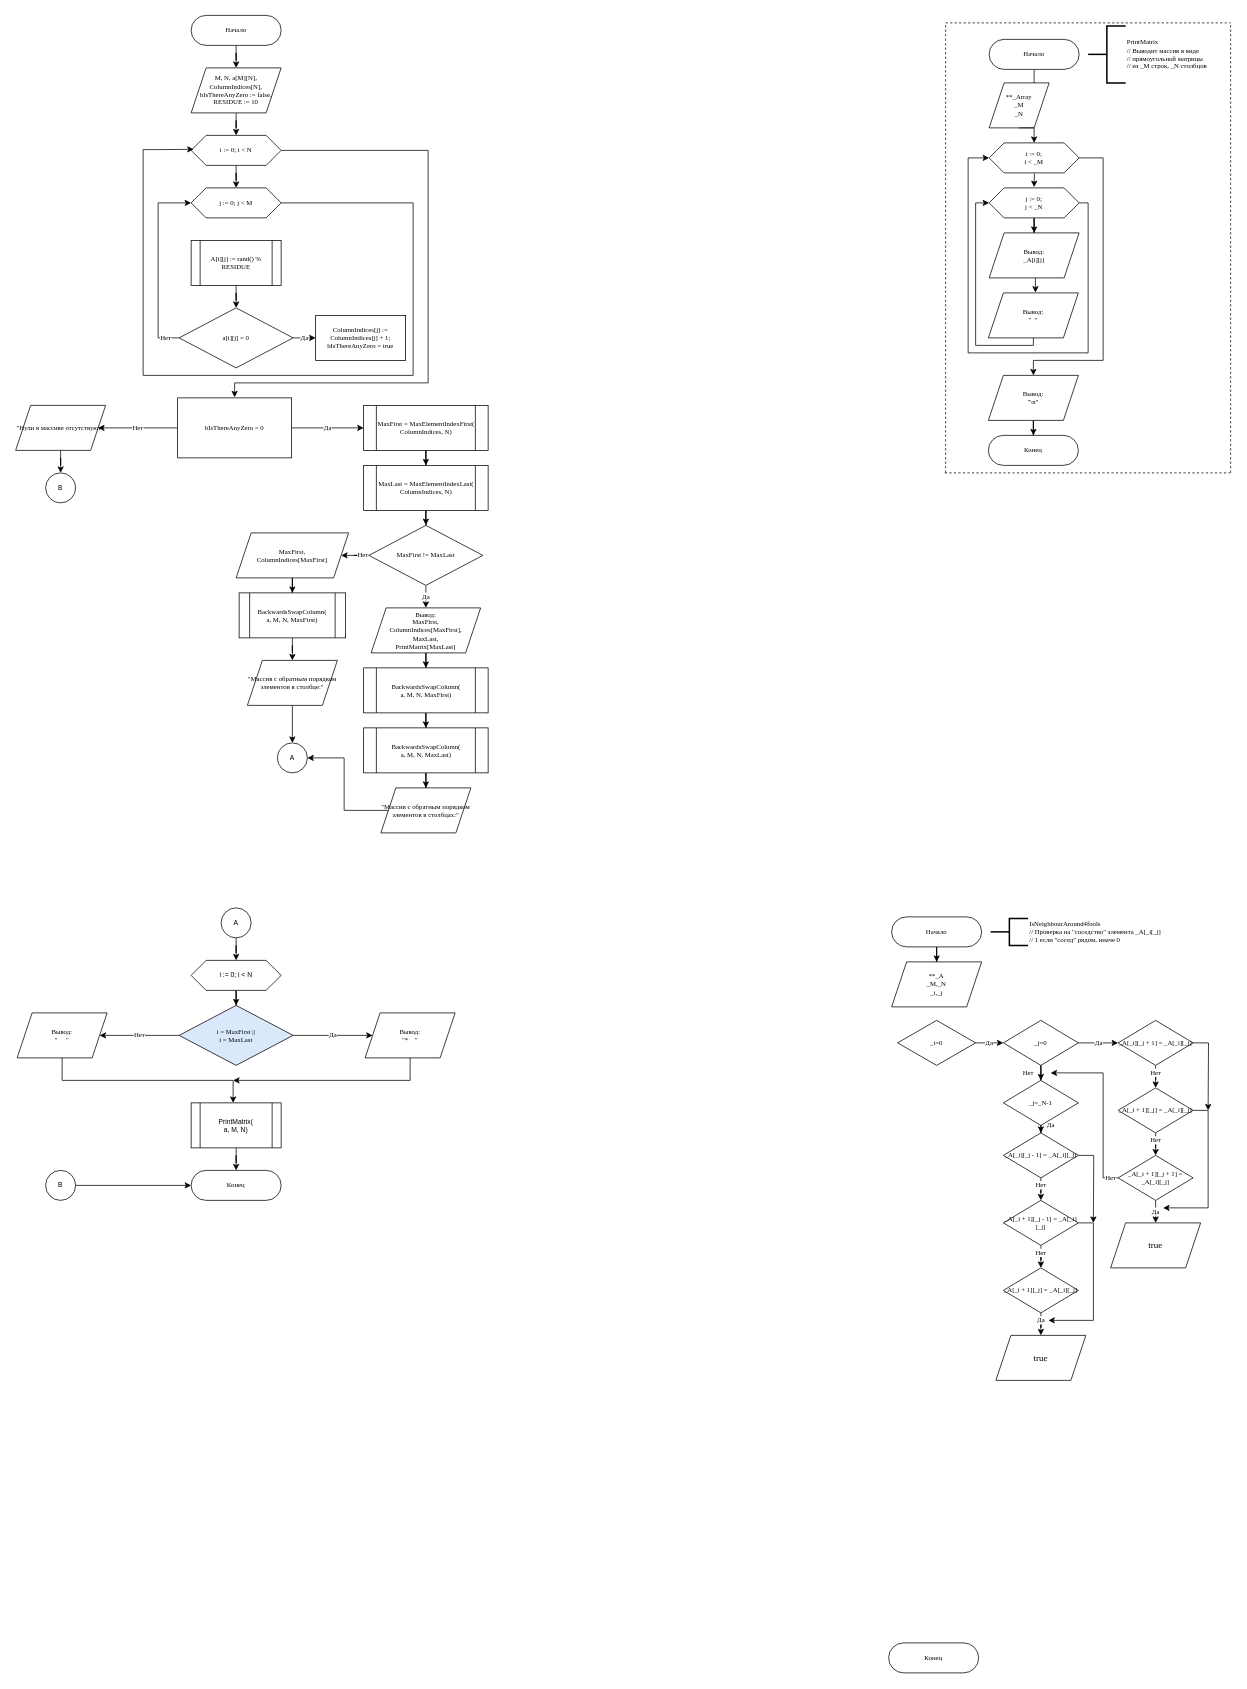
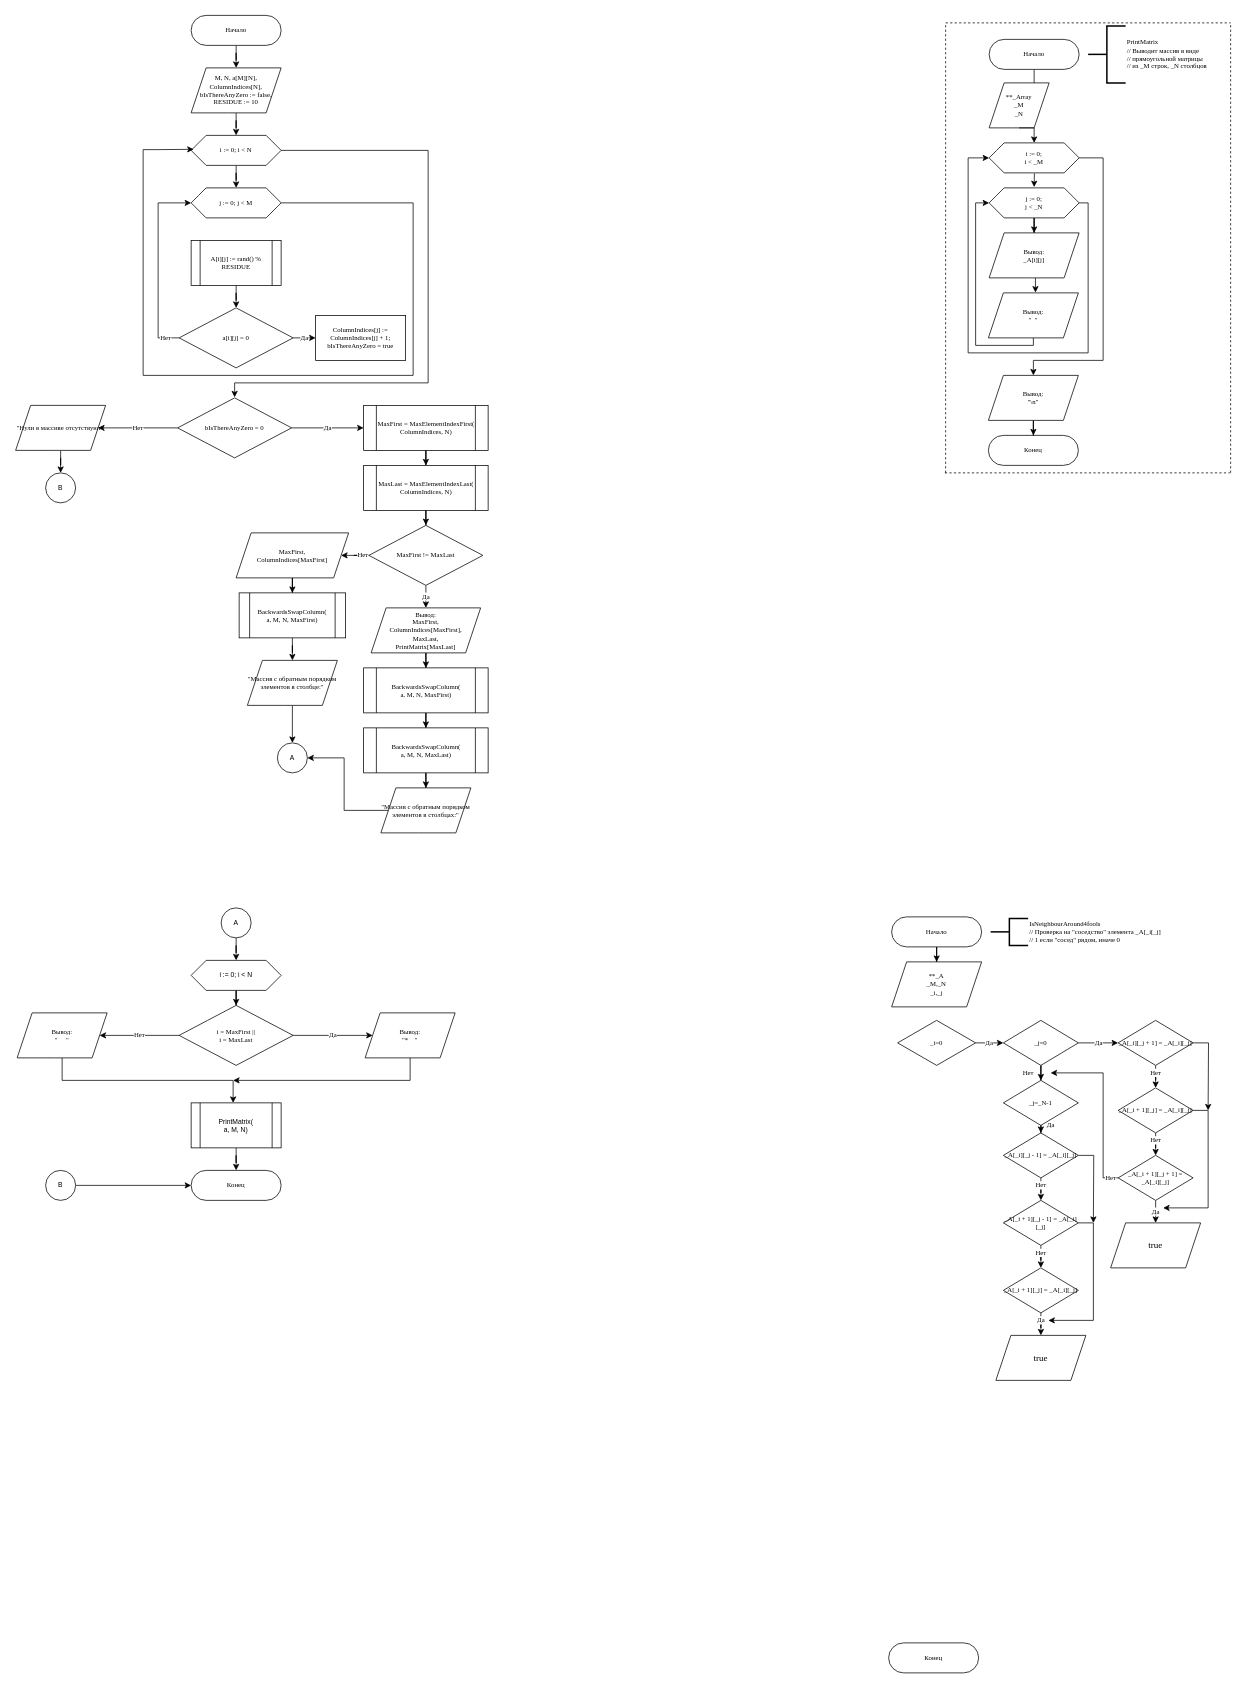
(234, 428) -> (234, 428)
(236, 1035) -> (236, 1035)
